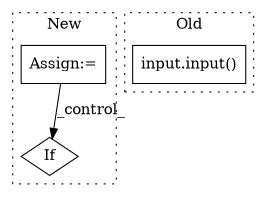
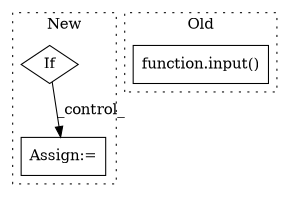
(189, 64) -> (201, 64)
(57, 106) -> (56, 104)
